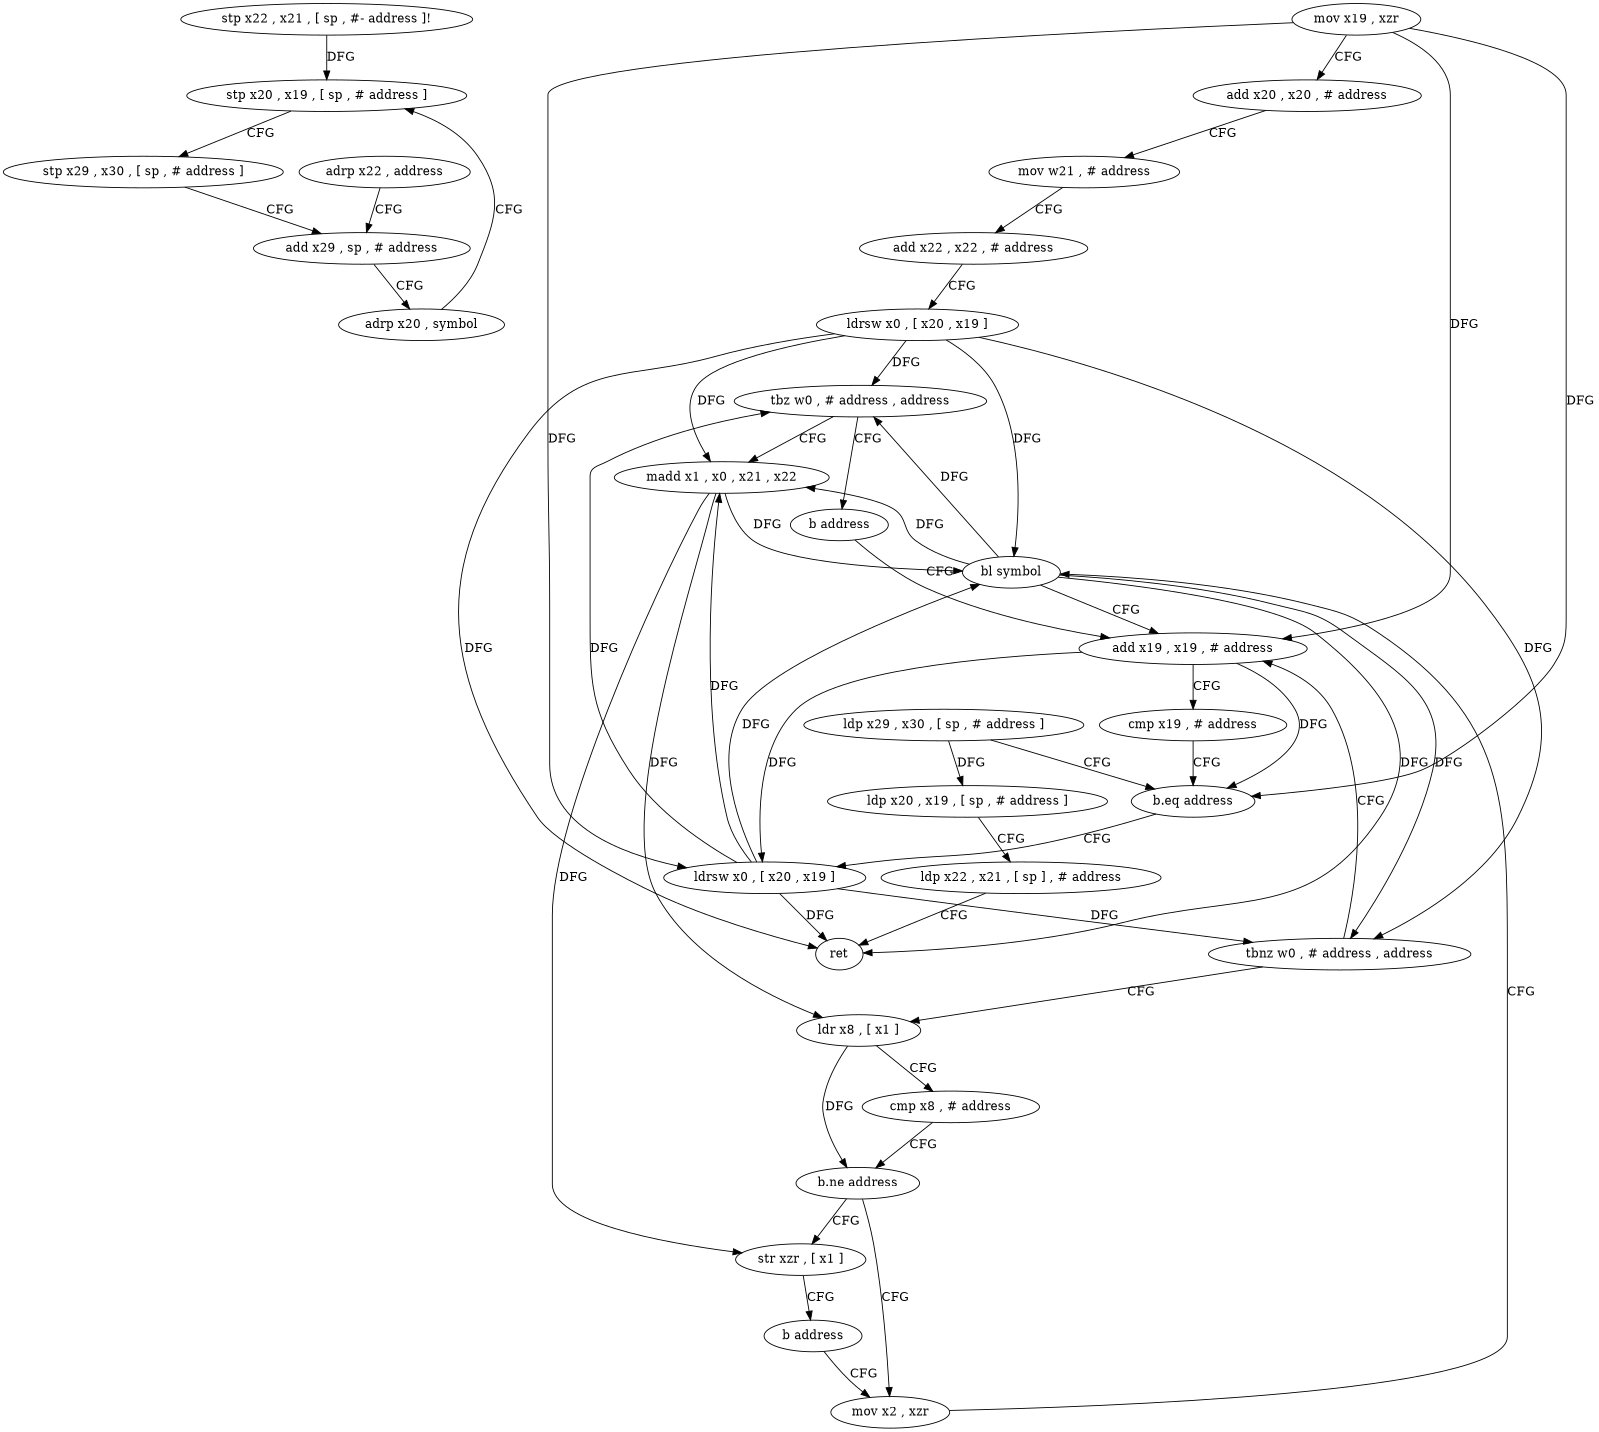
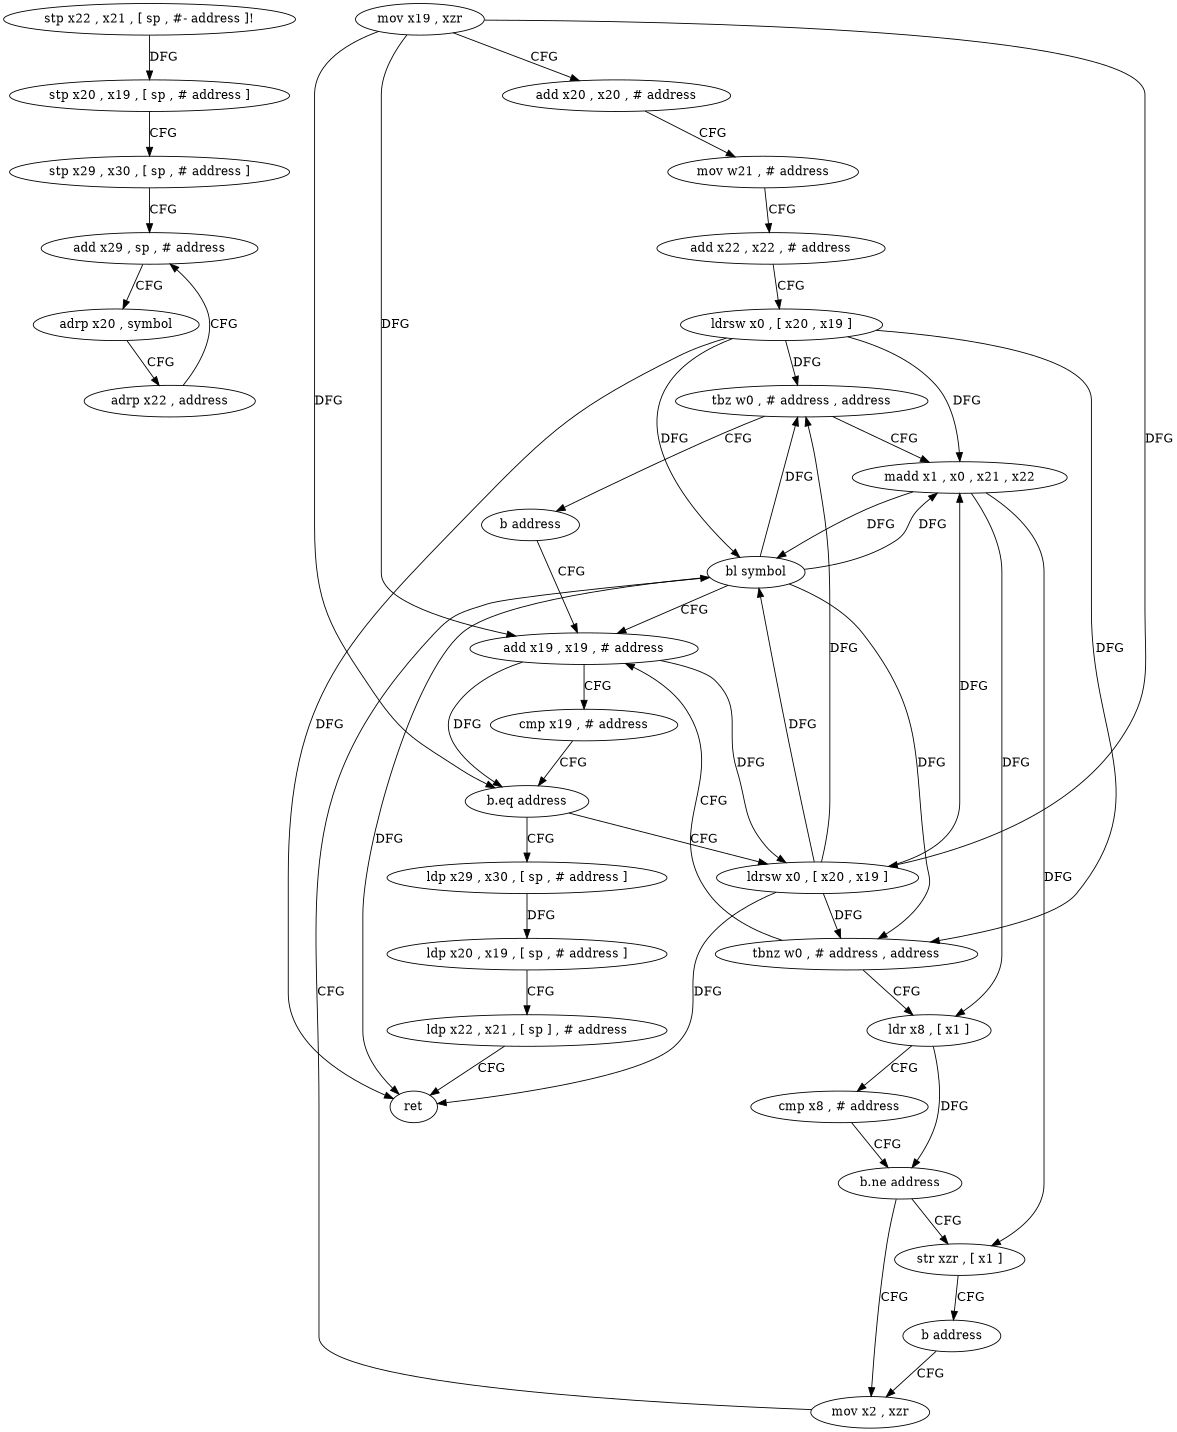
(494, 199) -> (140, 359)
(1068, 763) -> (527, 835)
